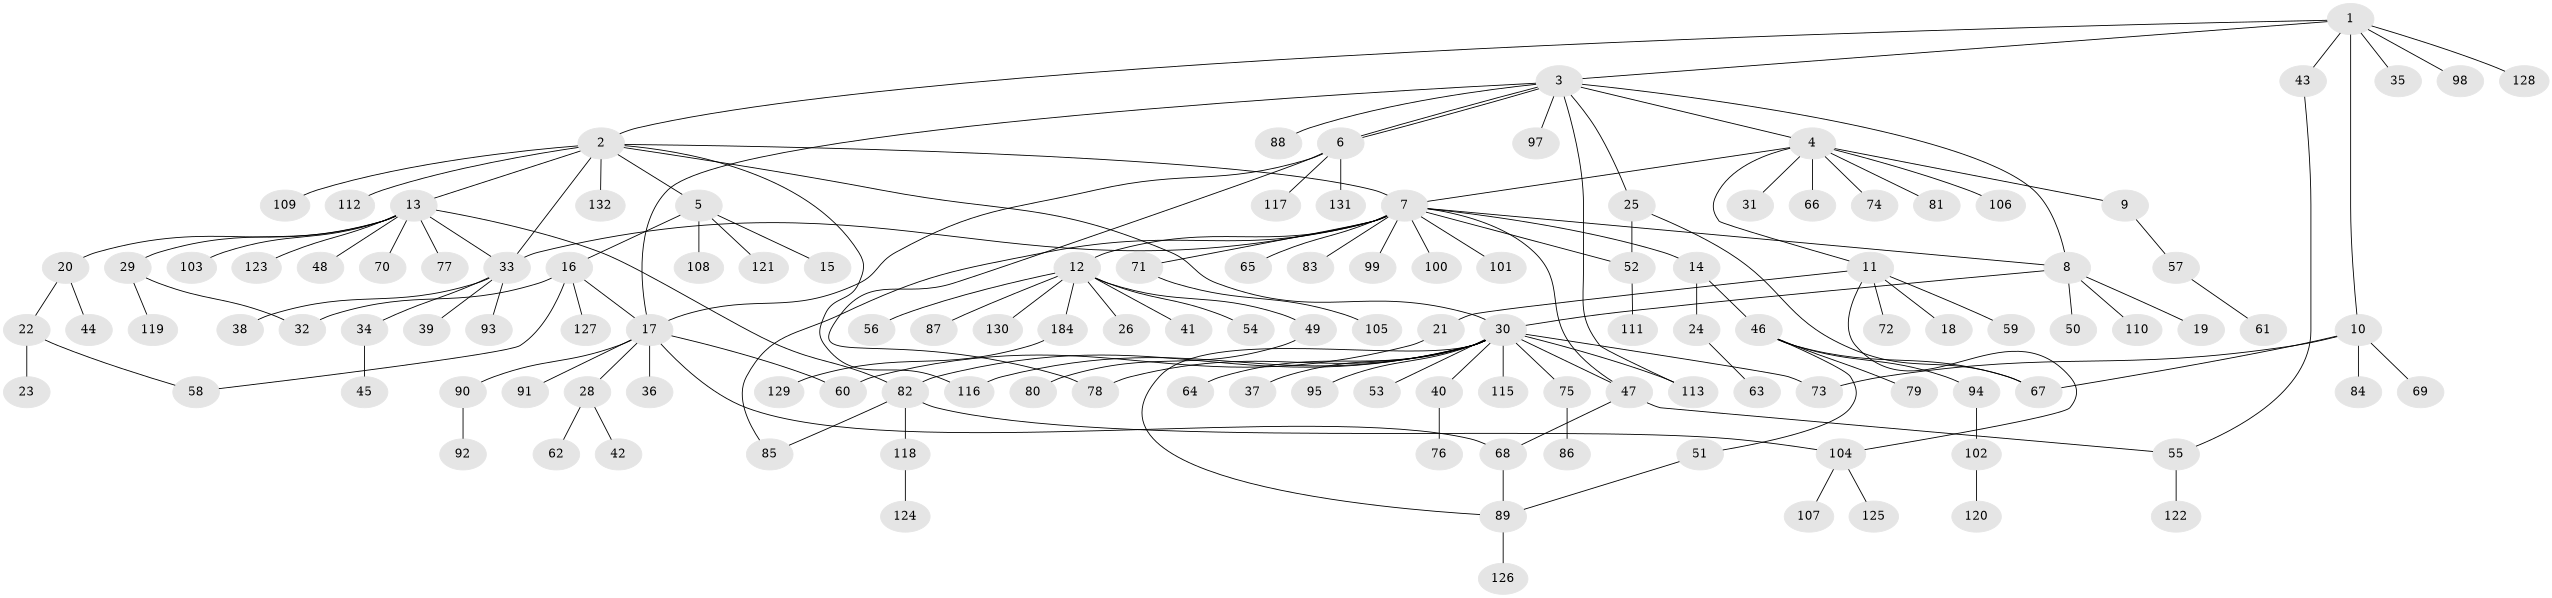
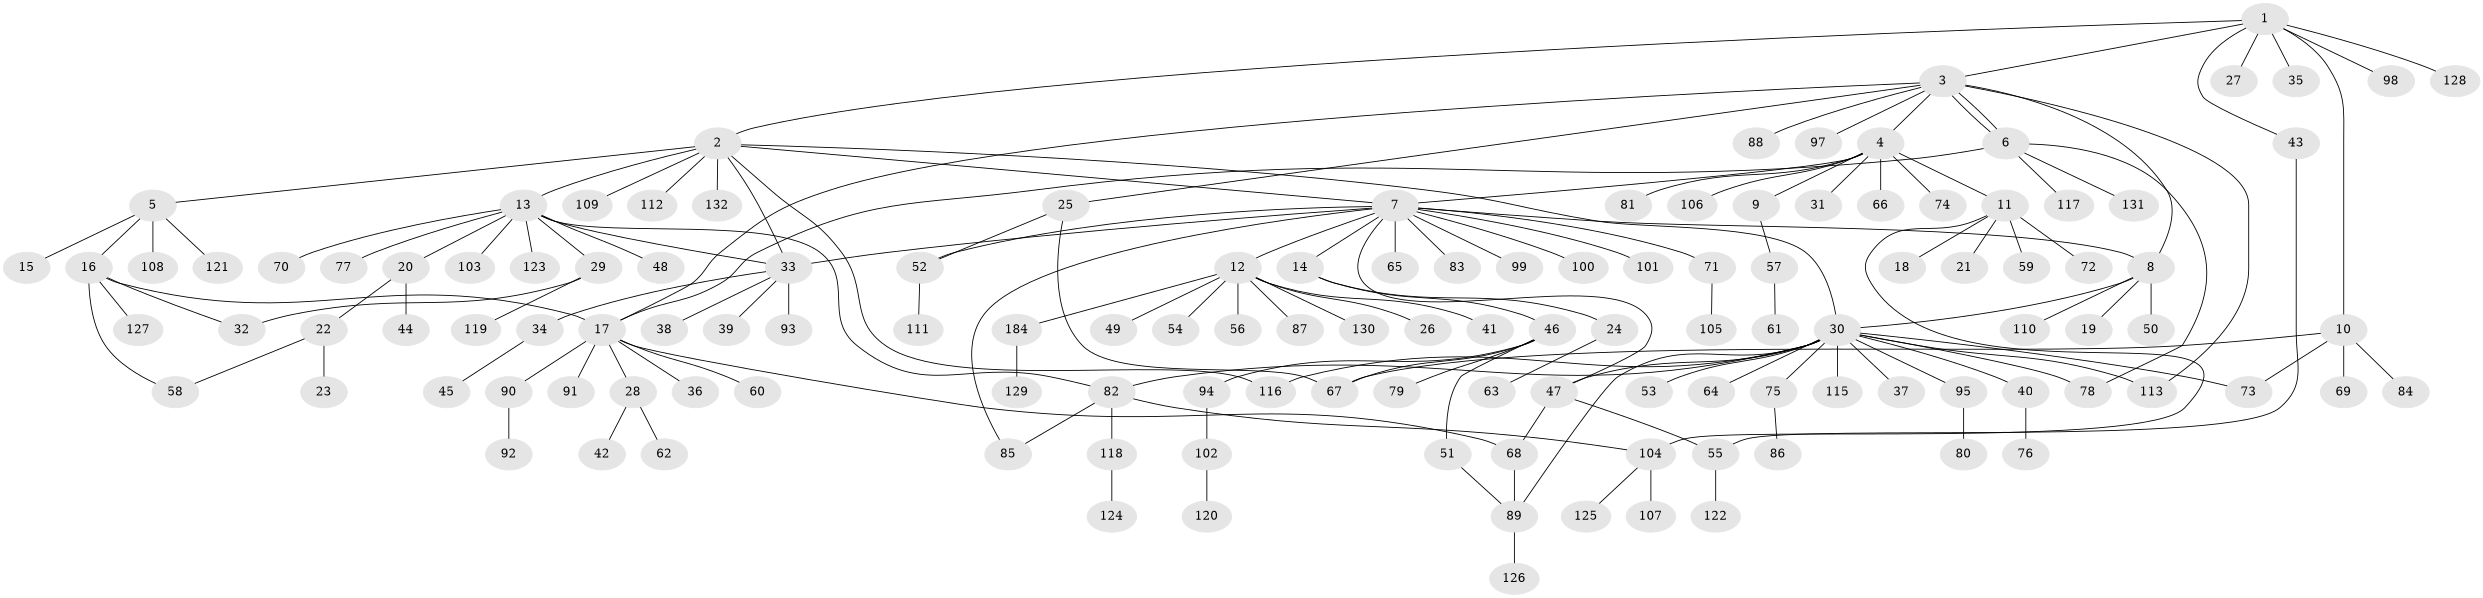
none -> (2234, 81)
(1014, 356) -> none
(1117, 365) -> (1964, 423)
